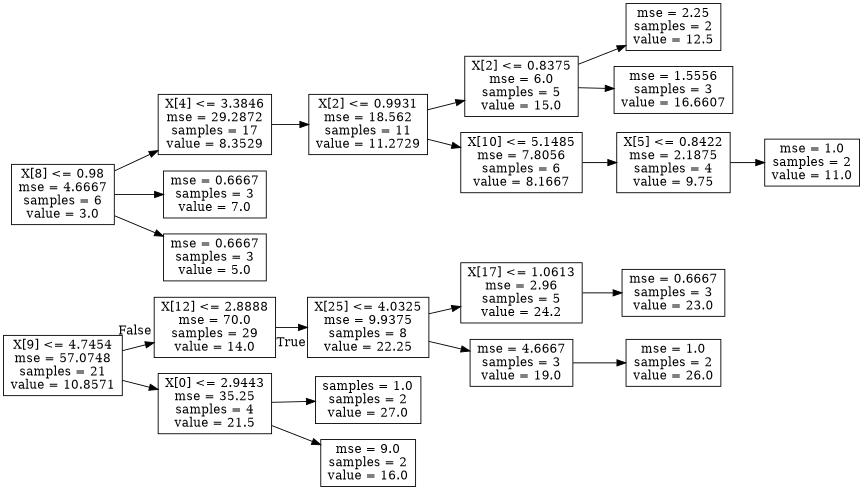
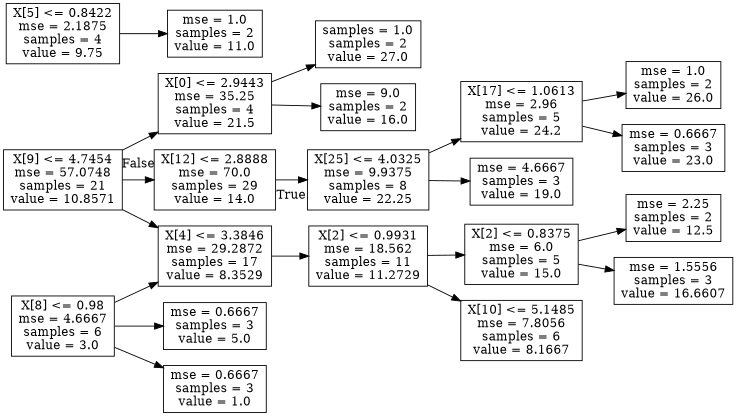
(595, 163) -> none
(215, 195) -> (215, 389)
none -> (136, 217)
(595, 363) -> (600, 98)
